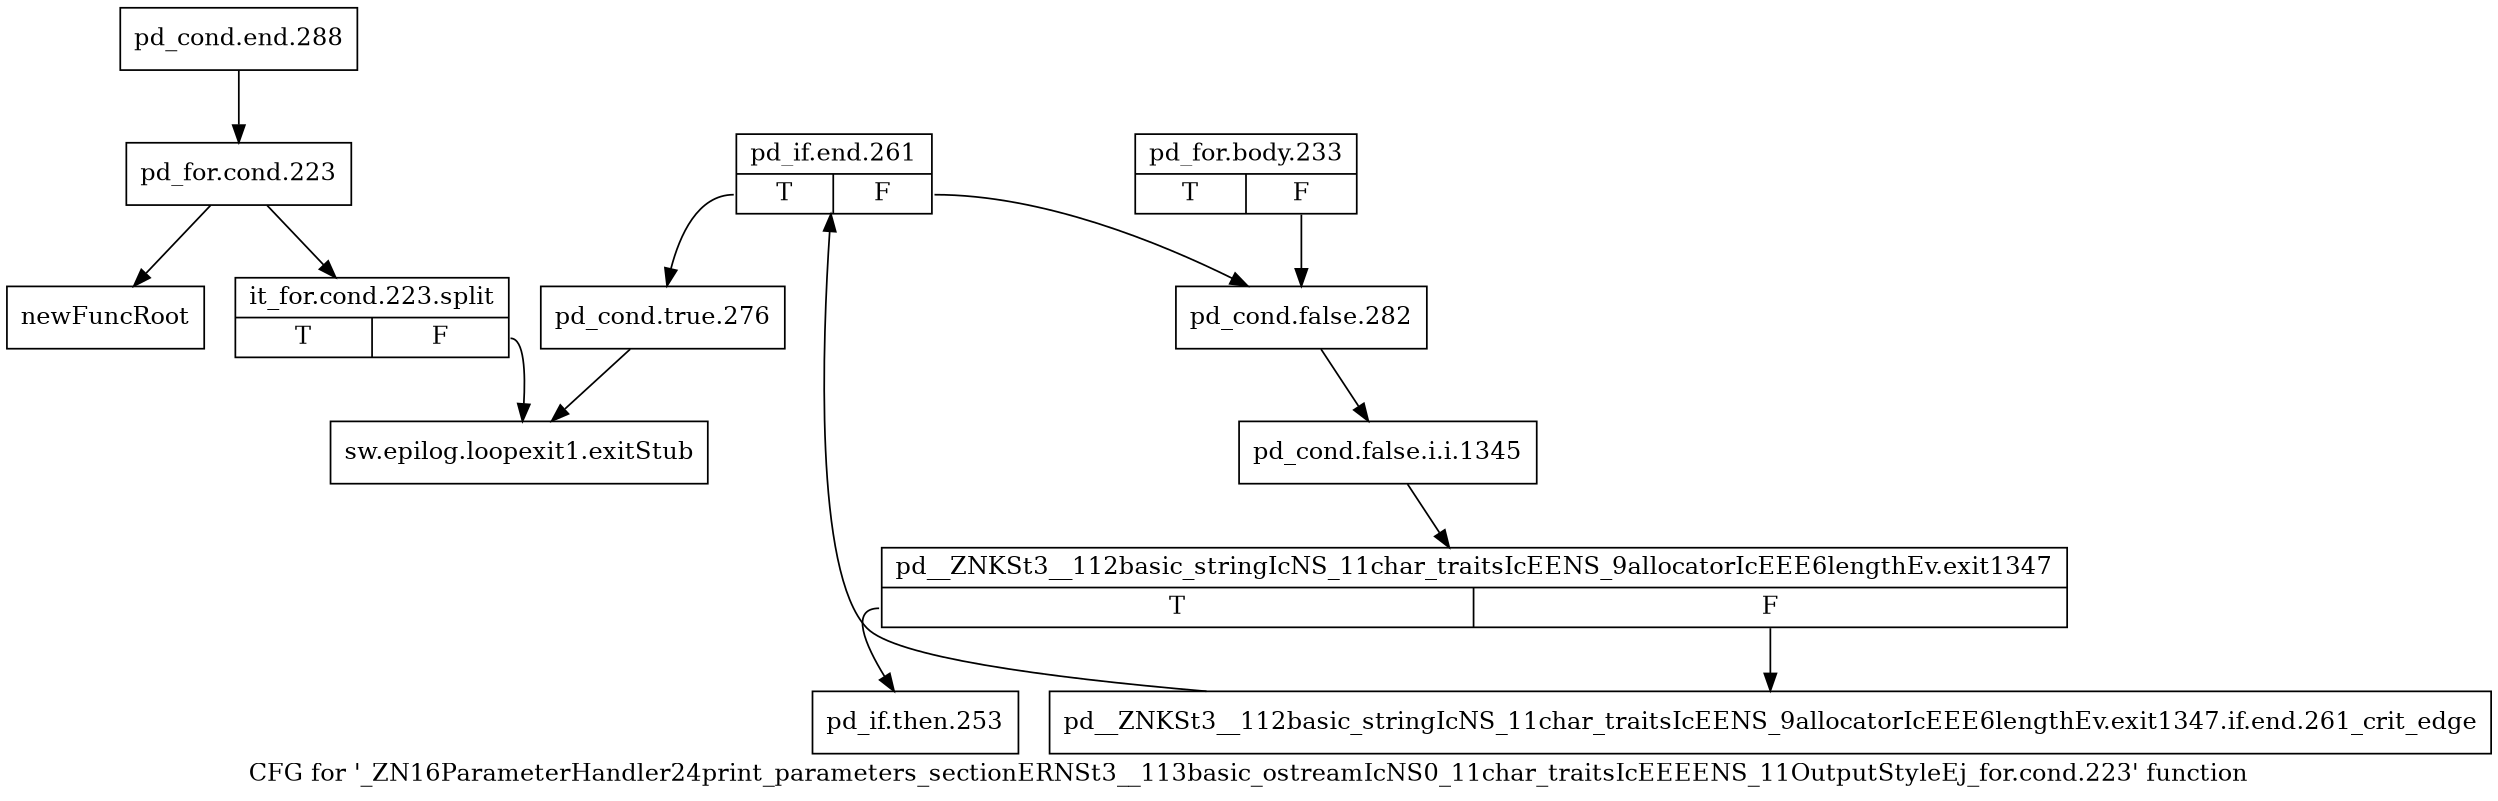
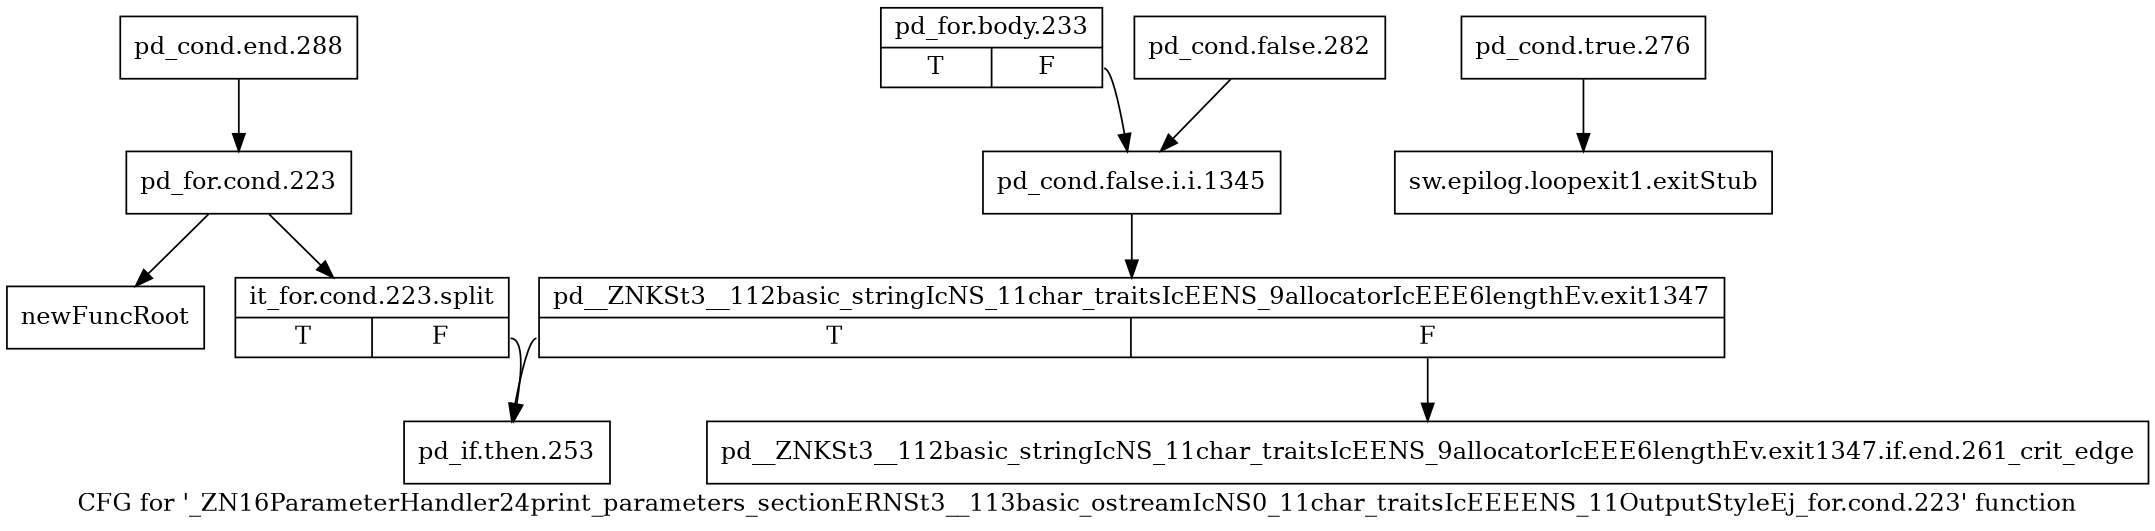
(834, 174) -> none
(1301, 242) -> (1118, 100)
(524, 368) -> (521, 369)
